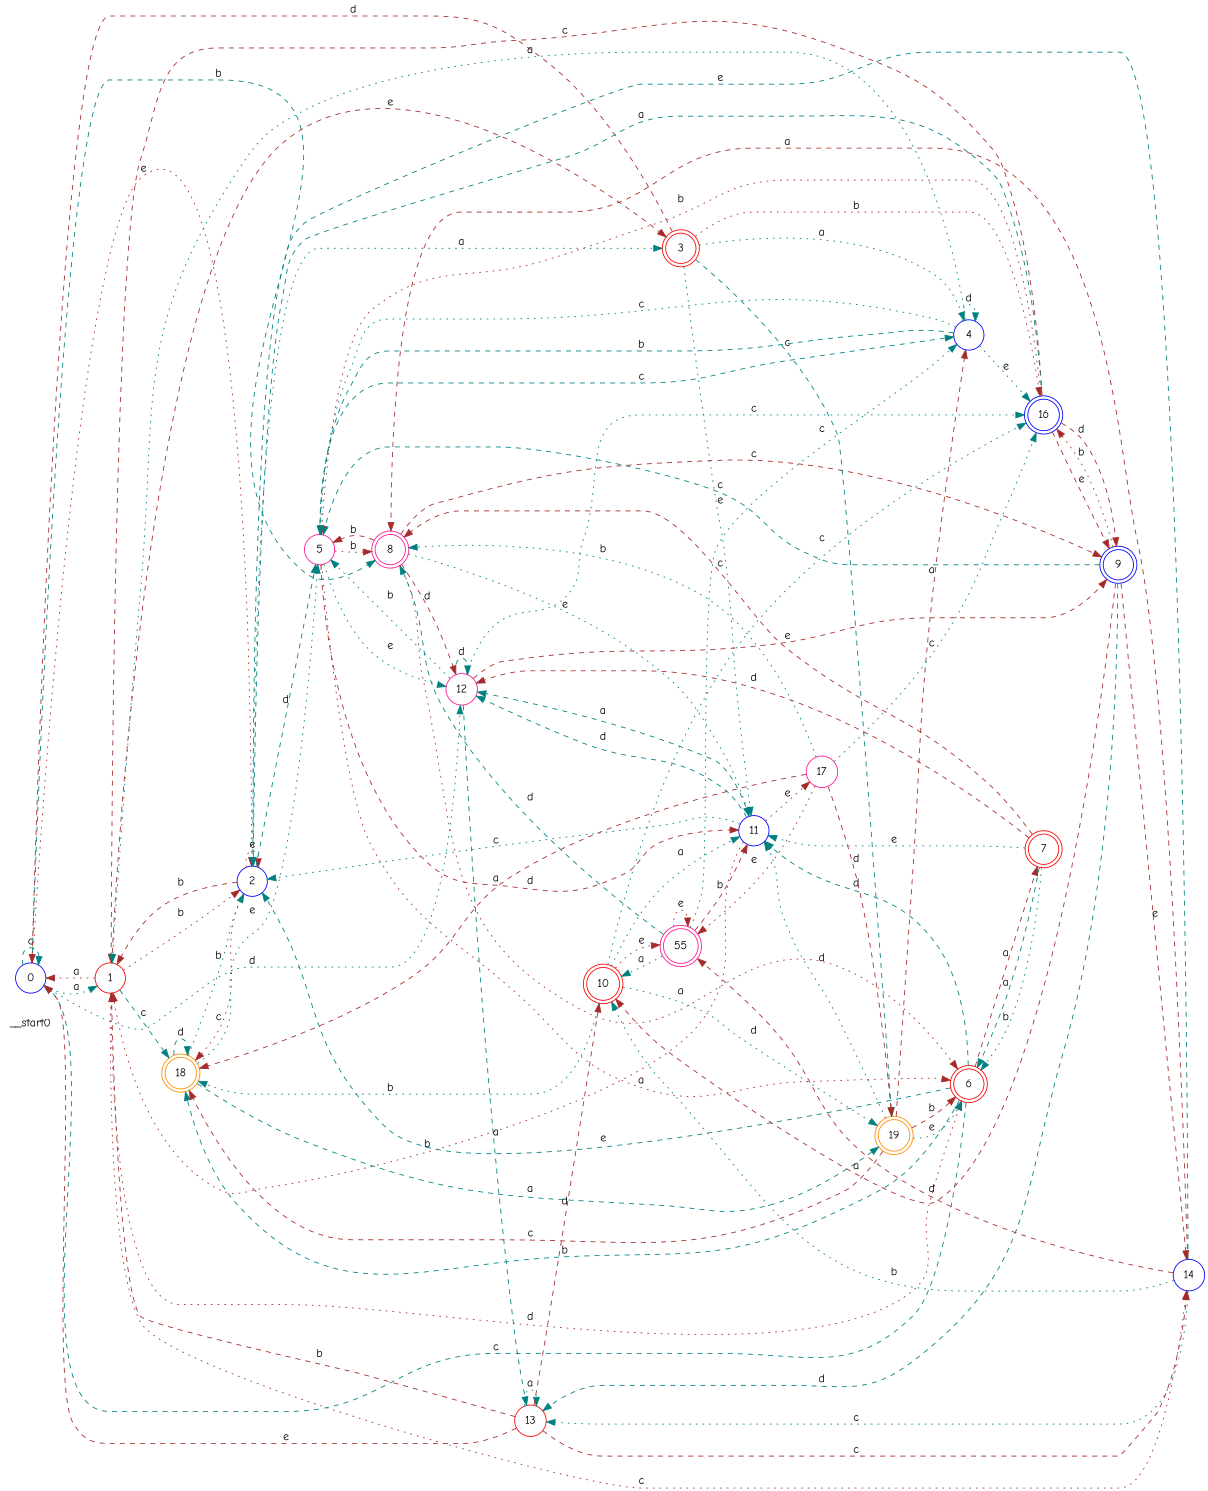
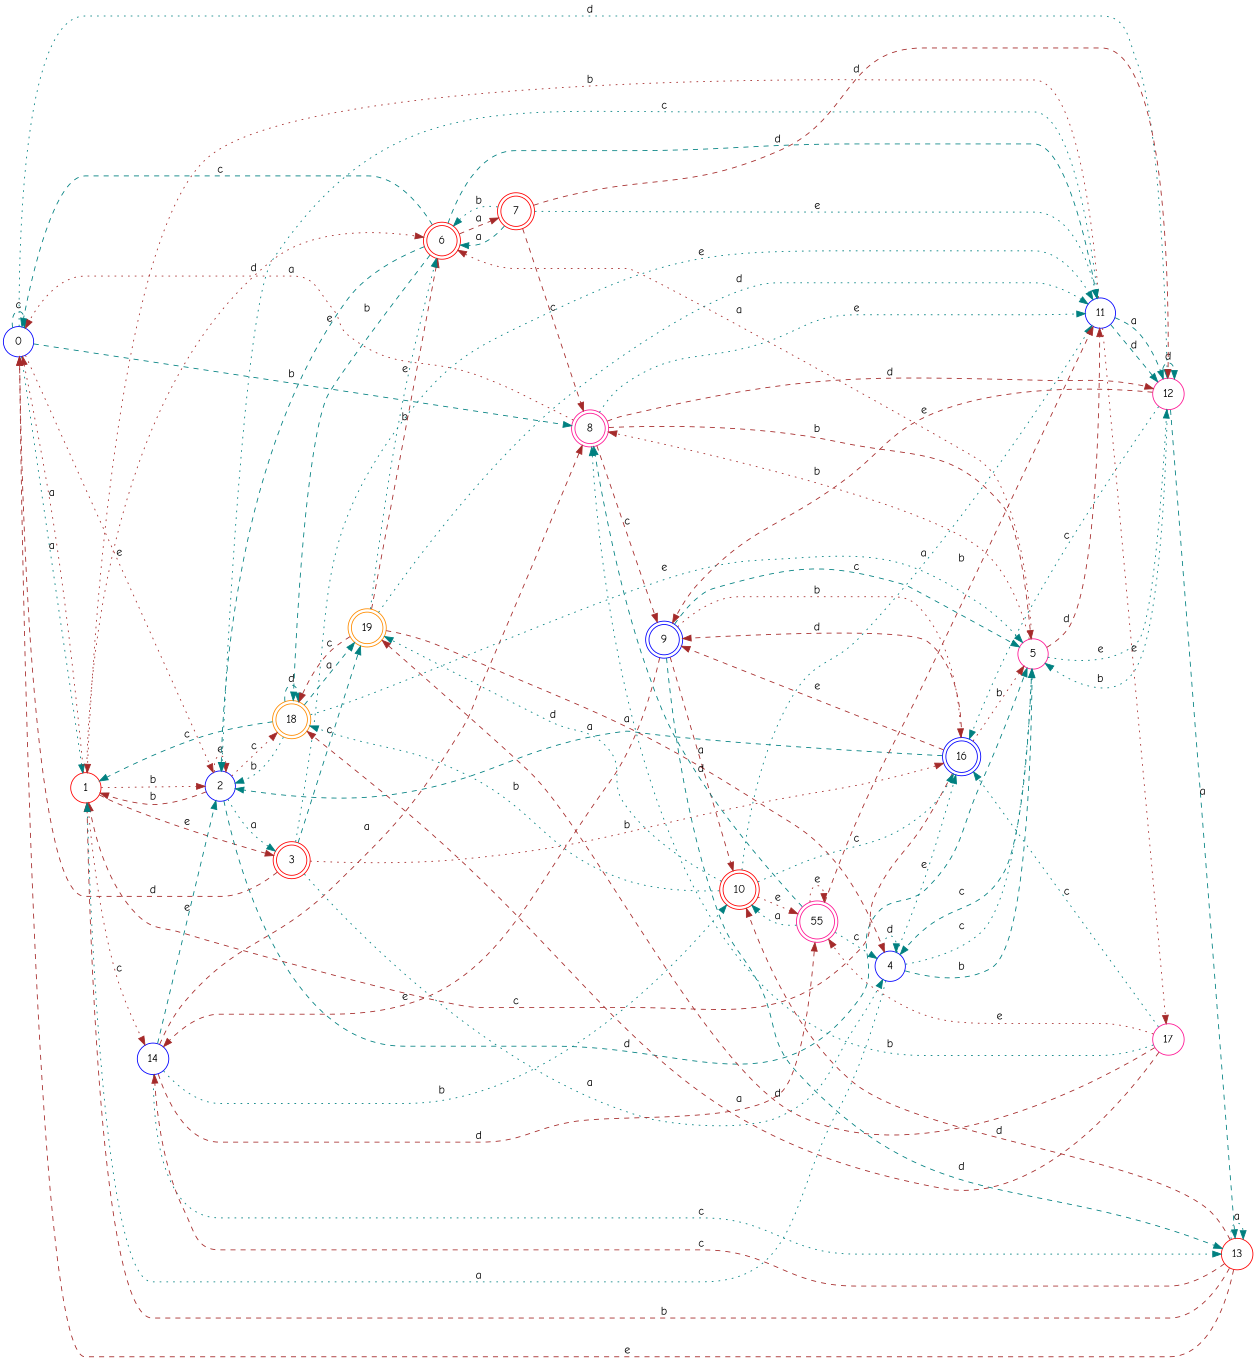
(549, 989) -> (314, 284)
(142, 1020) -> (187, 742)
(31, 1023) -> none
